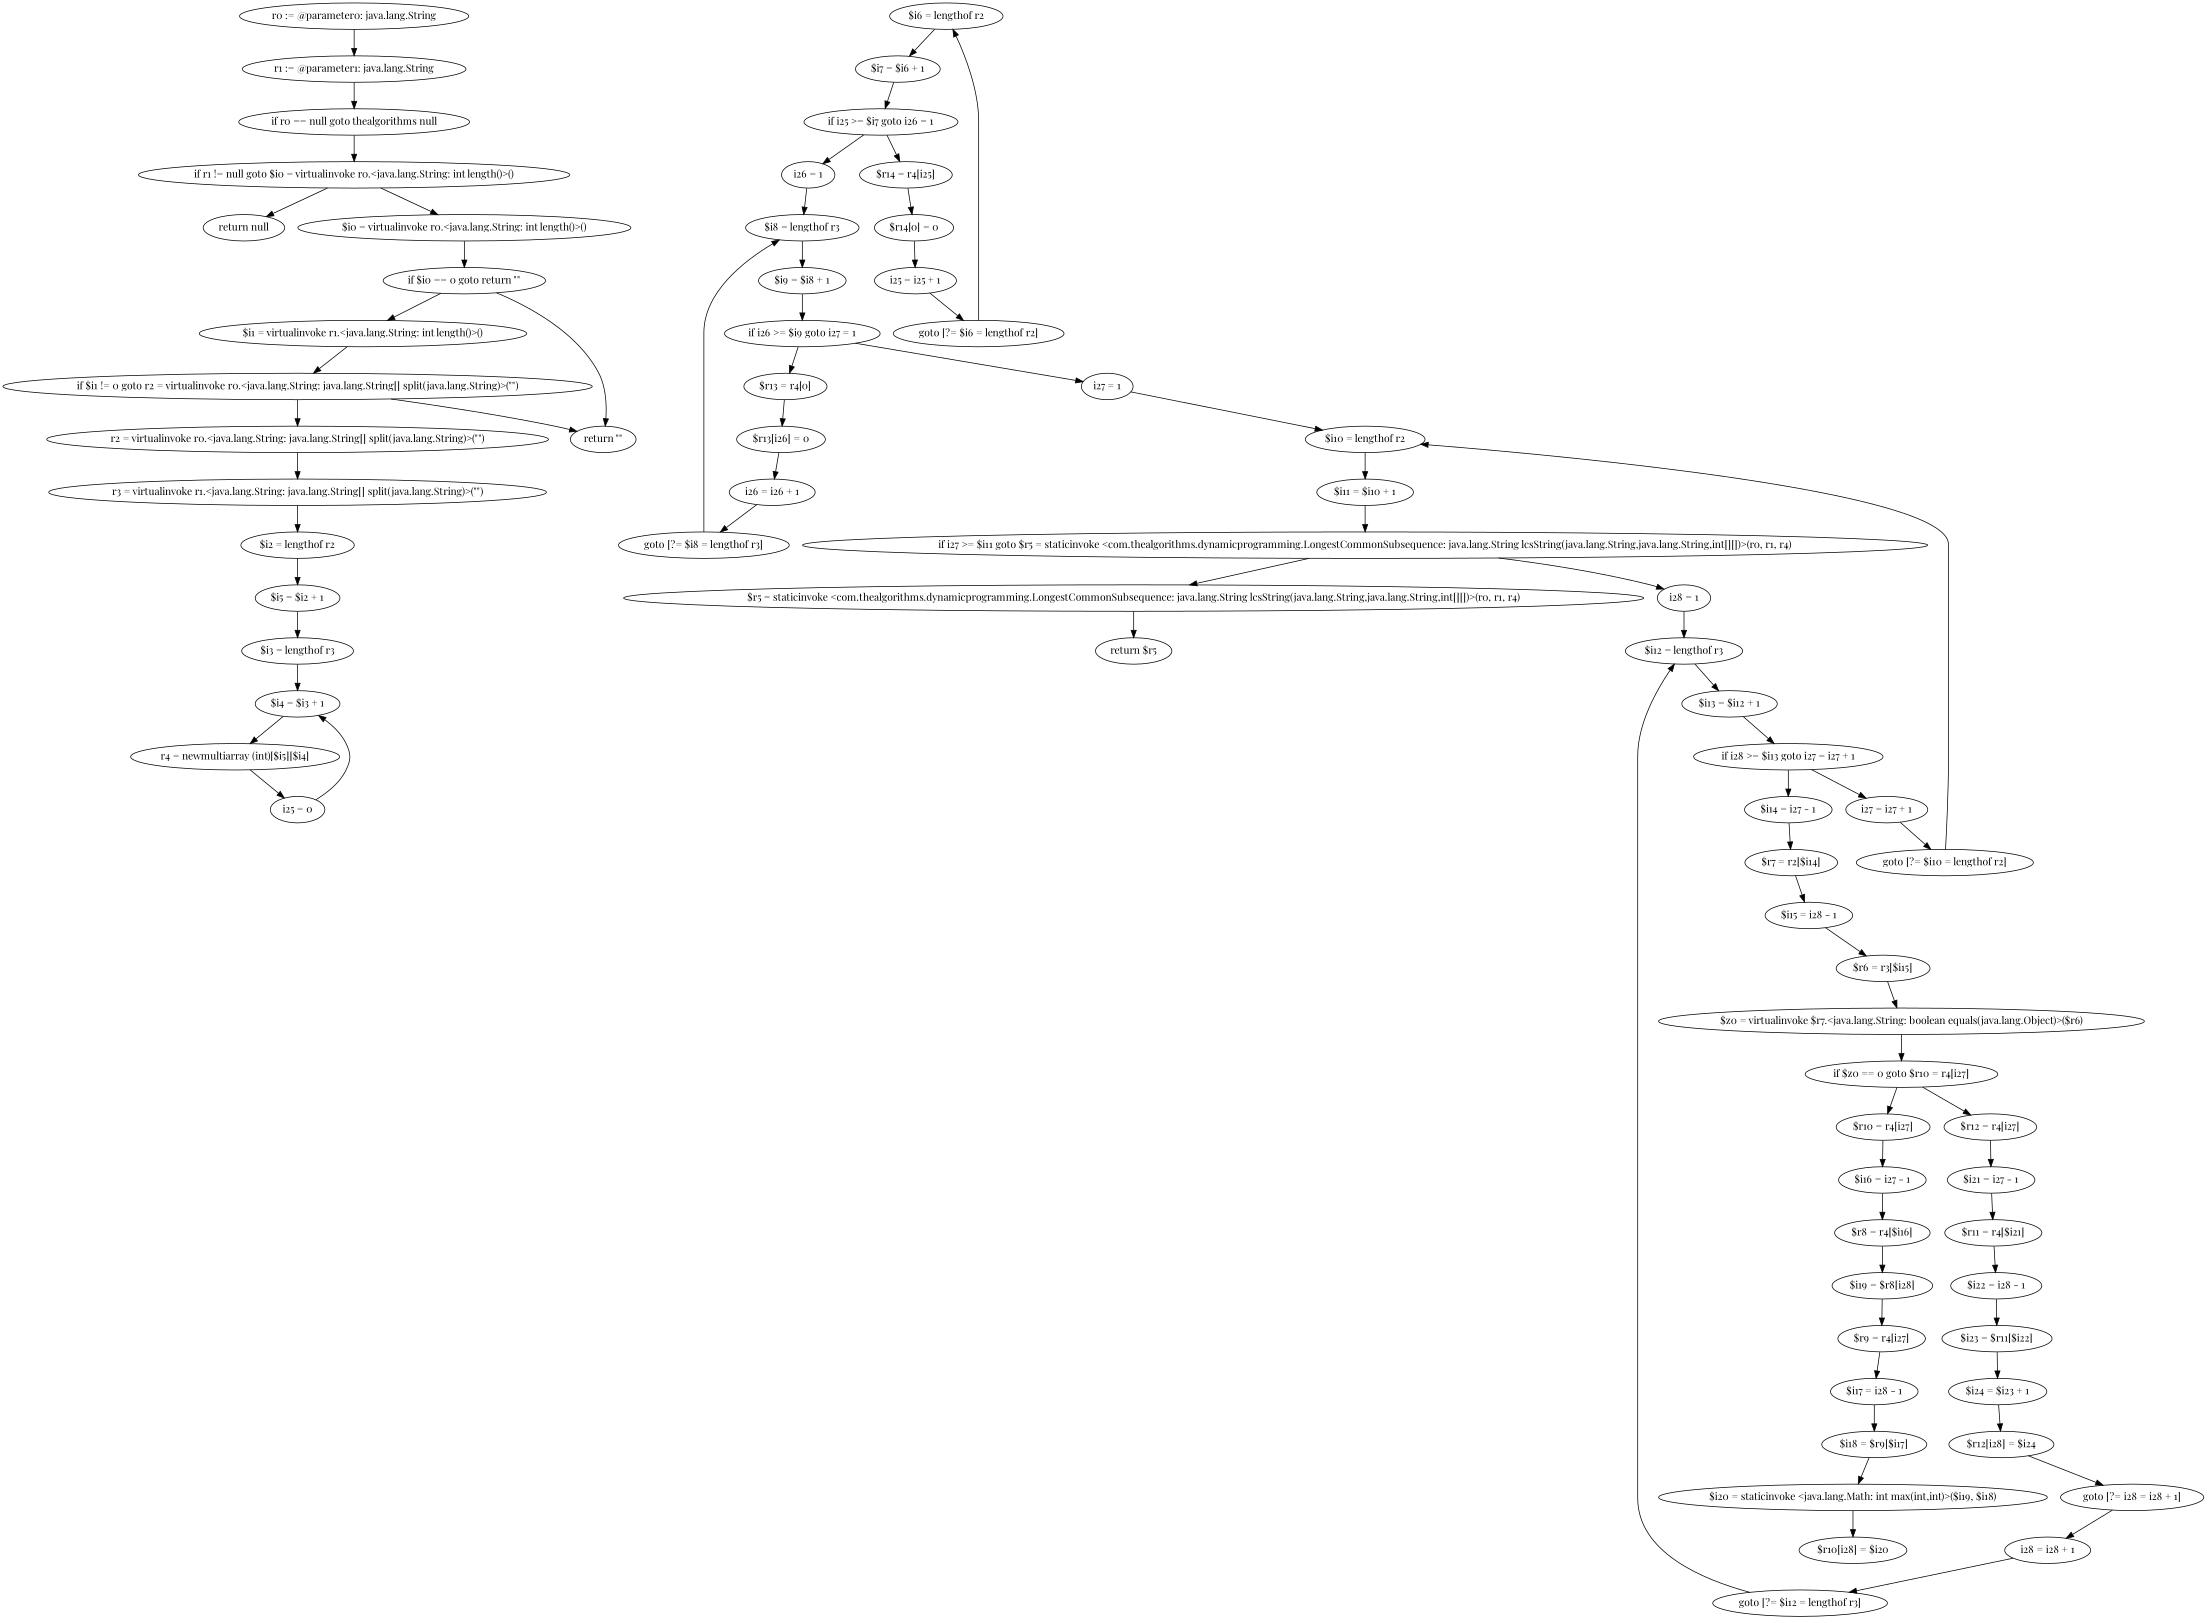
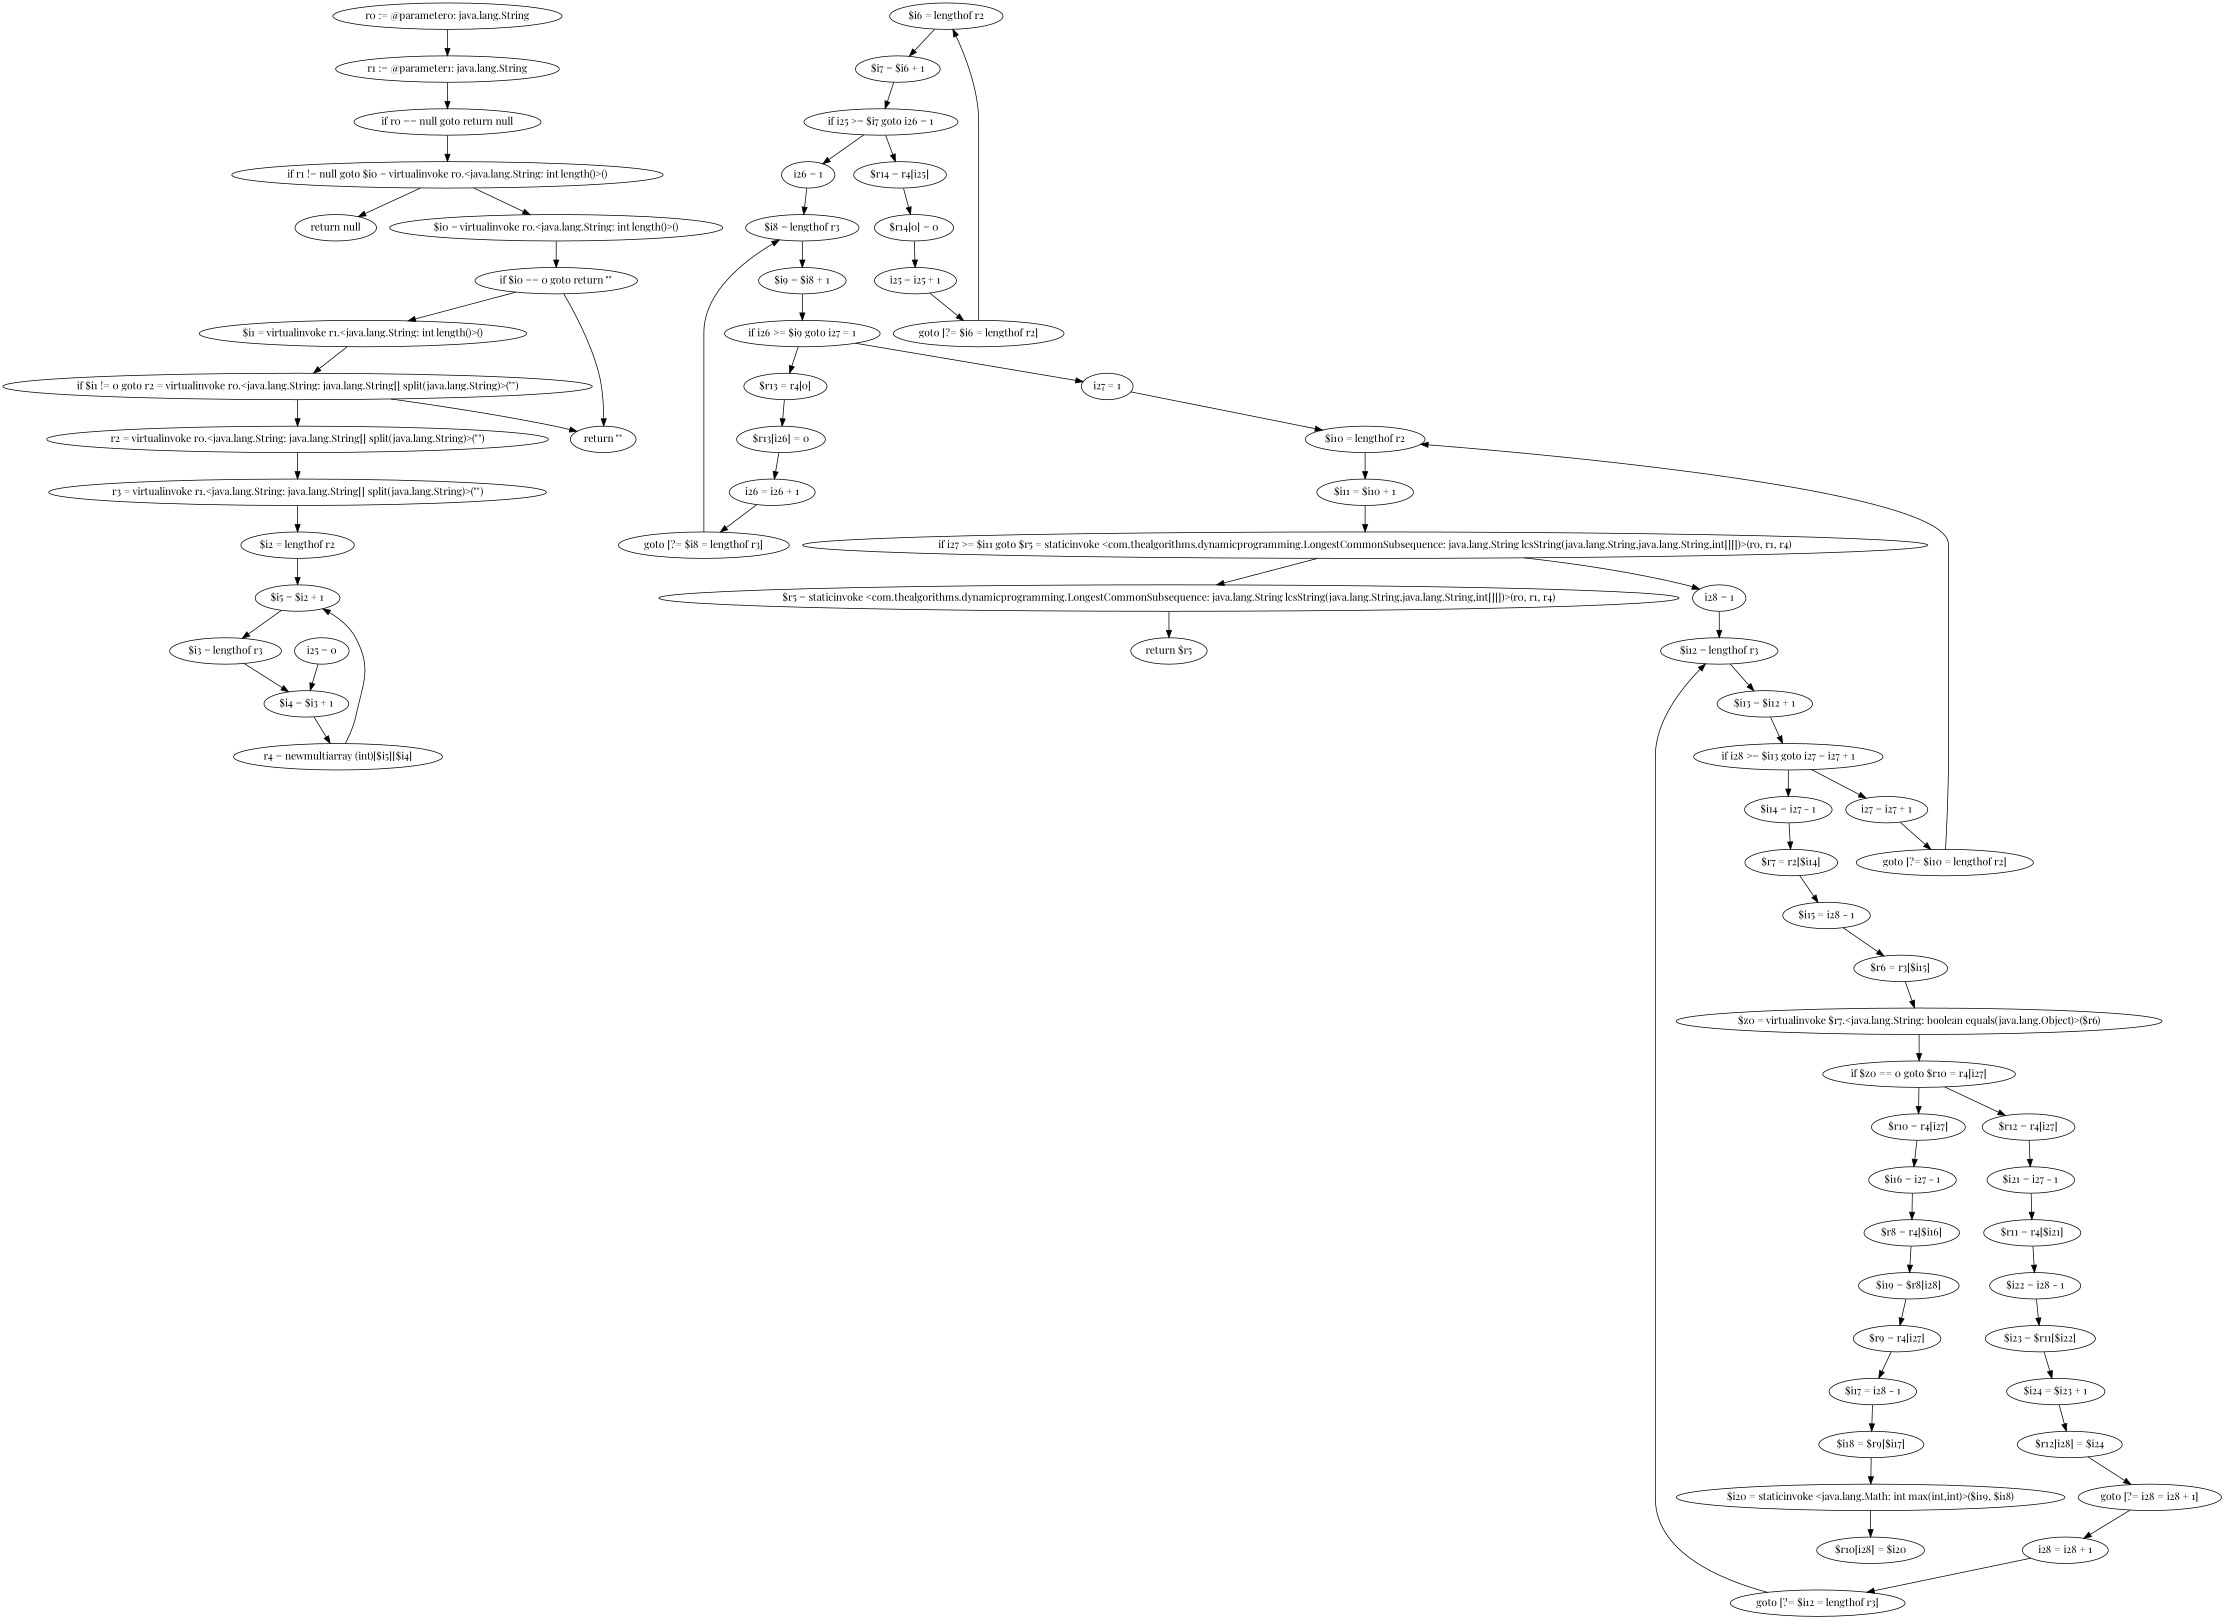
(354, 122) -> (447, 122)
(264, 782) -> (365, 673)
